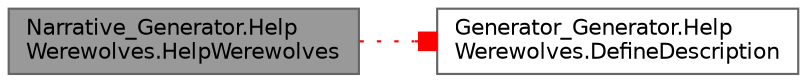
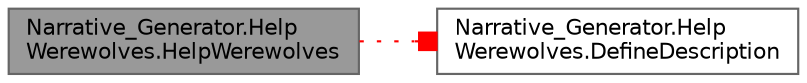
(618, 41) -> (618, 41)
